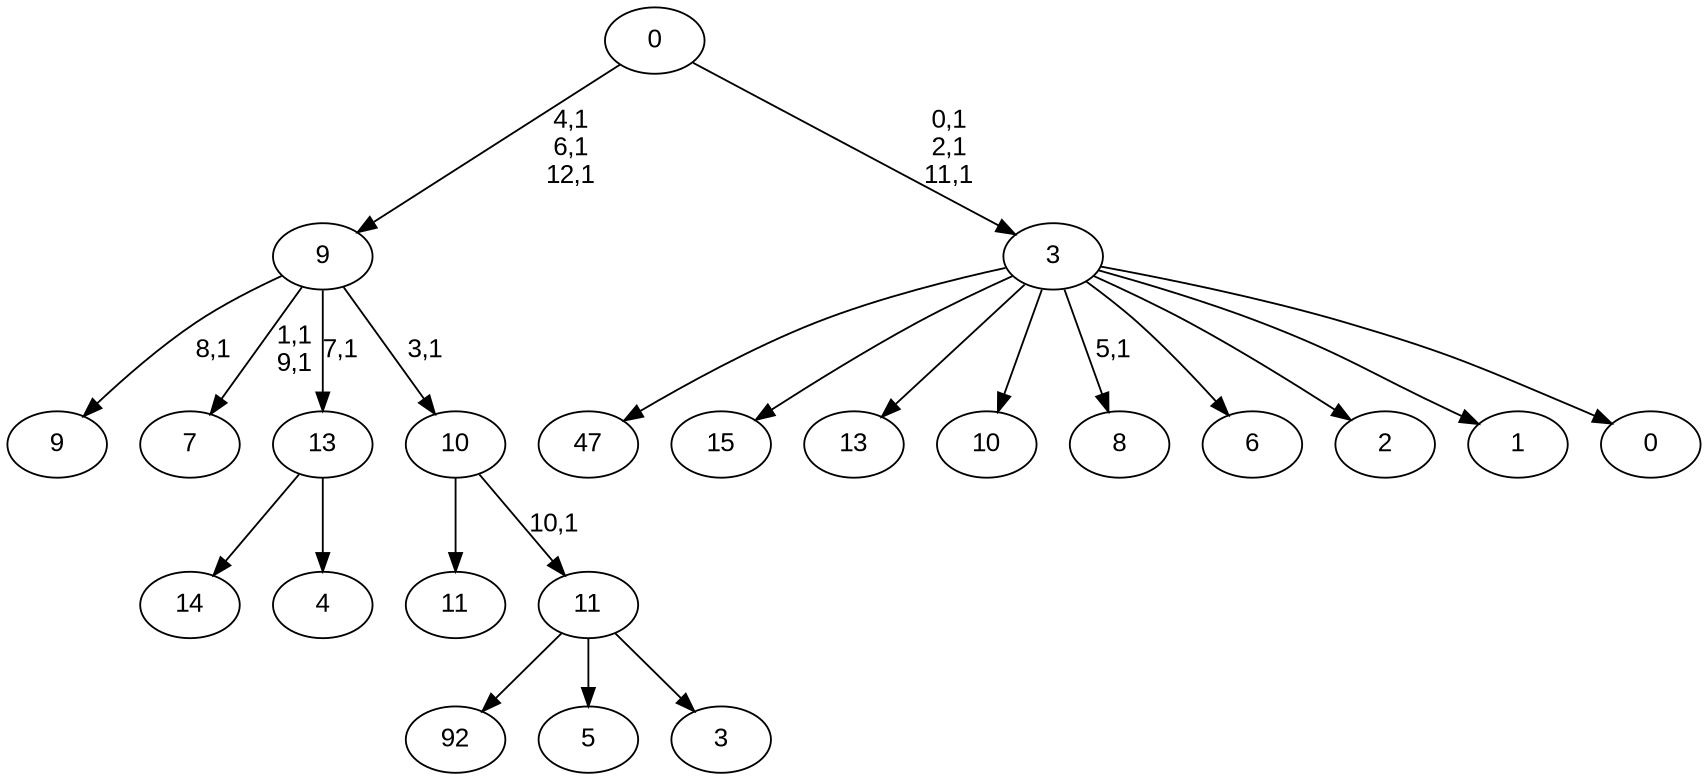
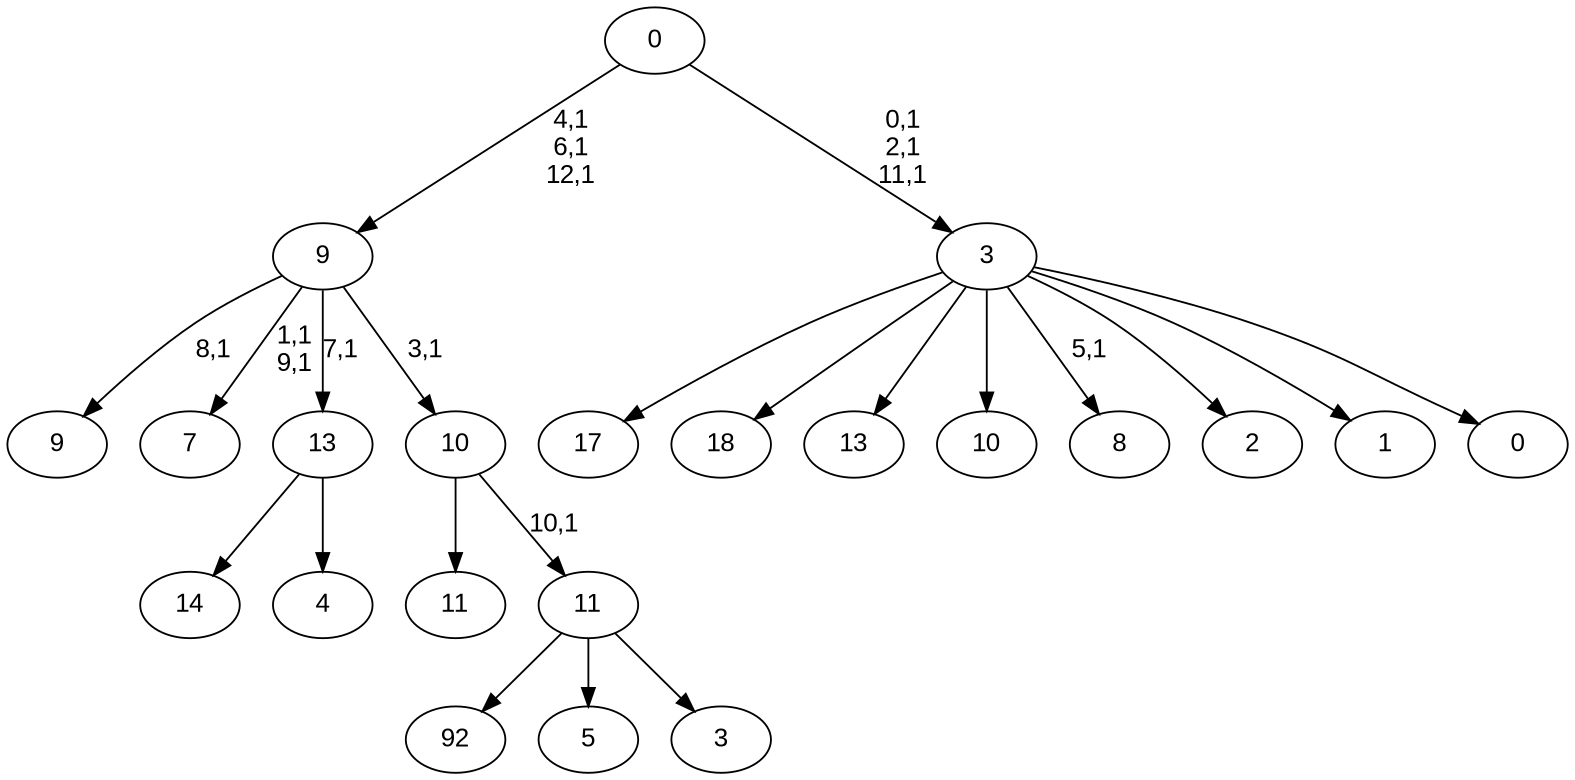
(588, 445) -> (588, 445)
(721, 445) -> (721, 445)
(1252, 445) -> none
